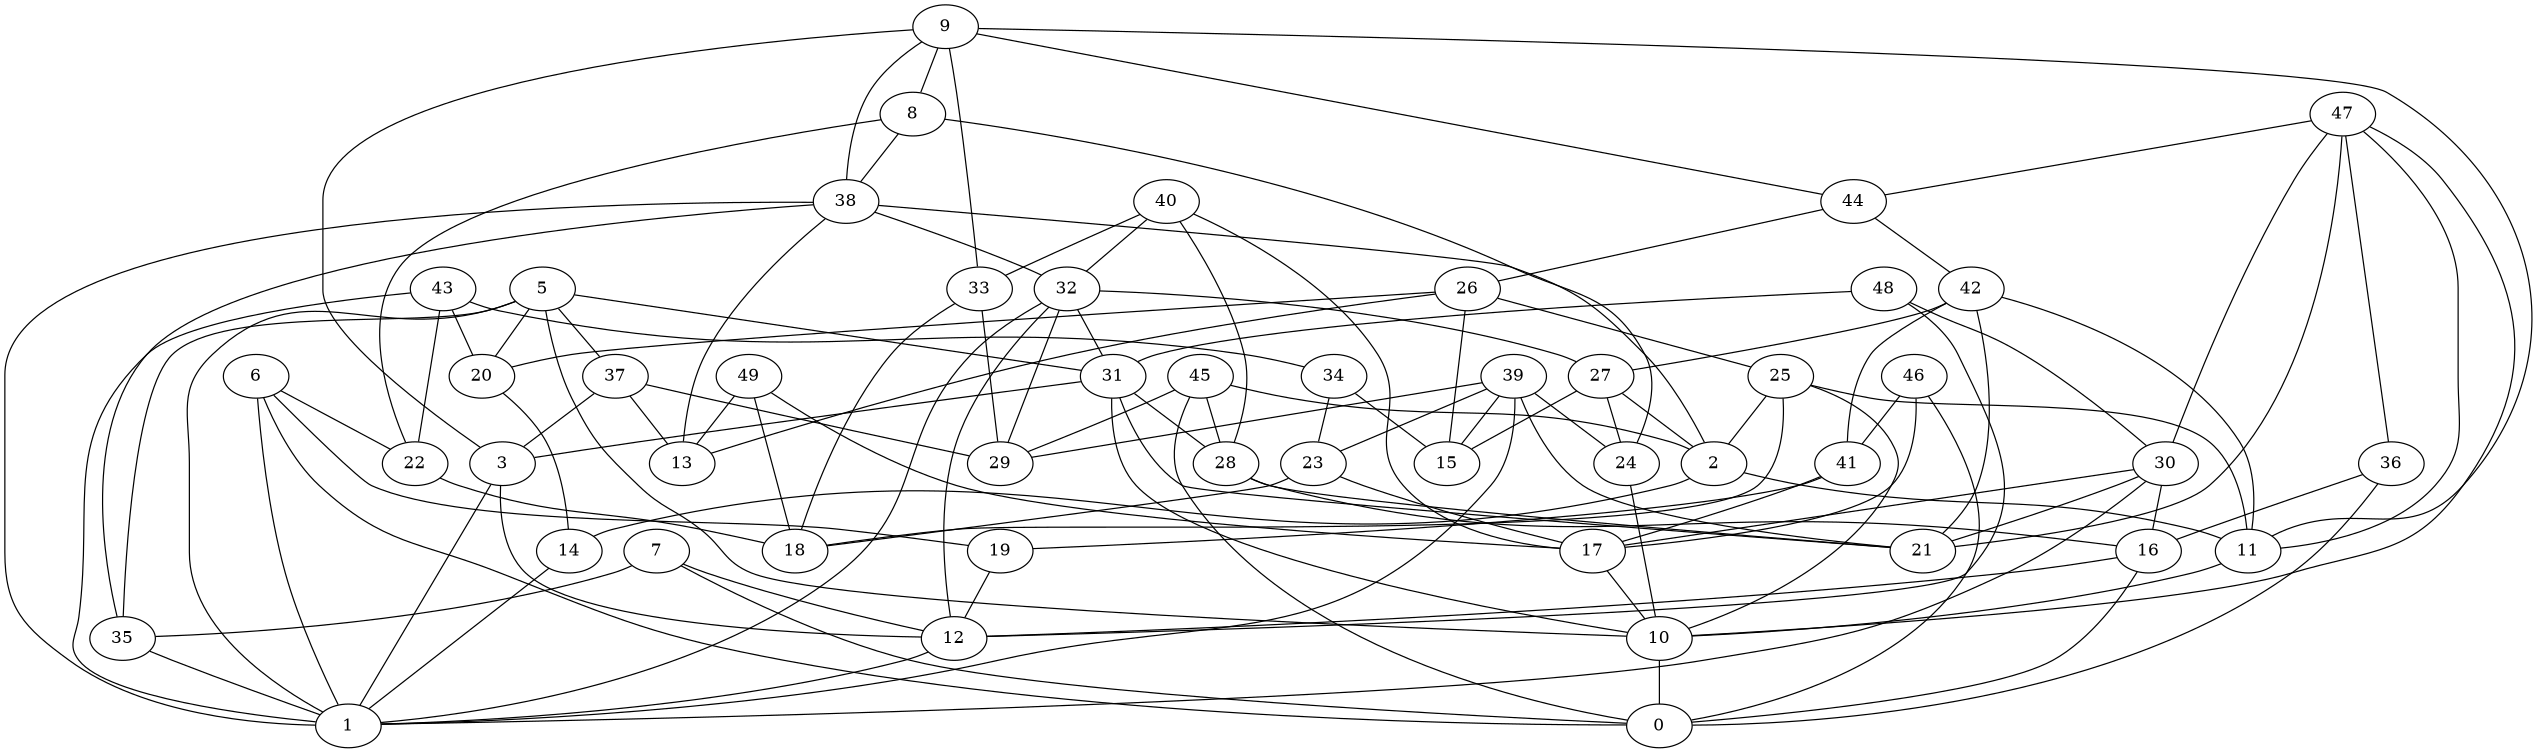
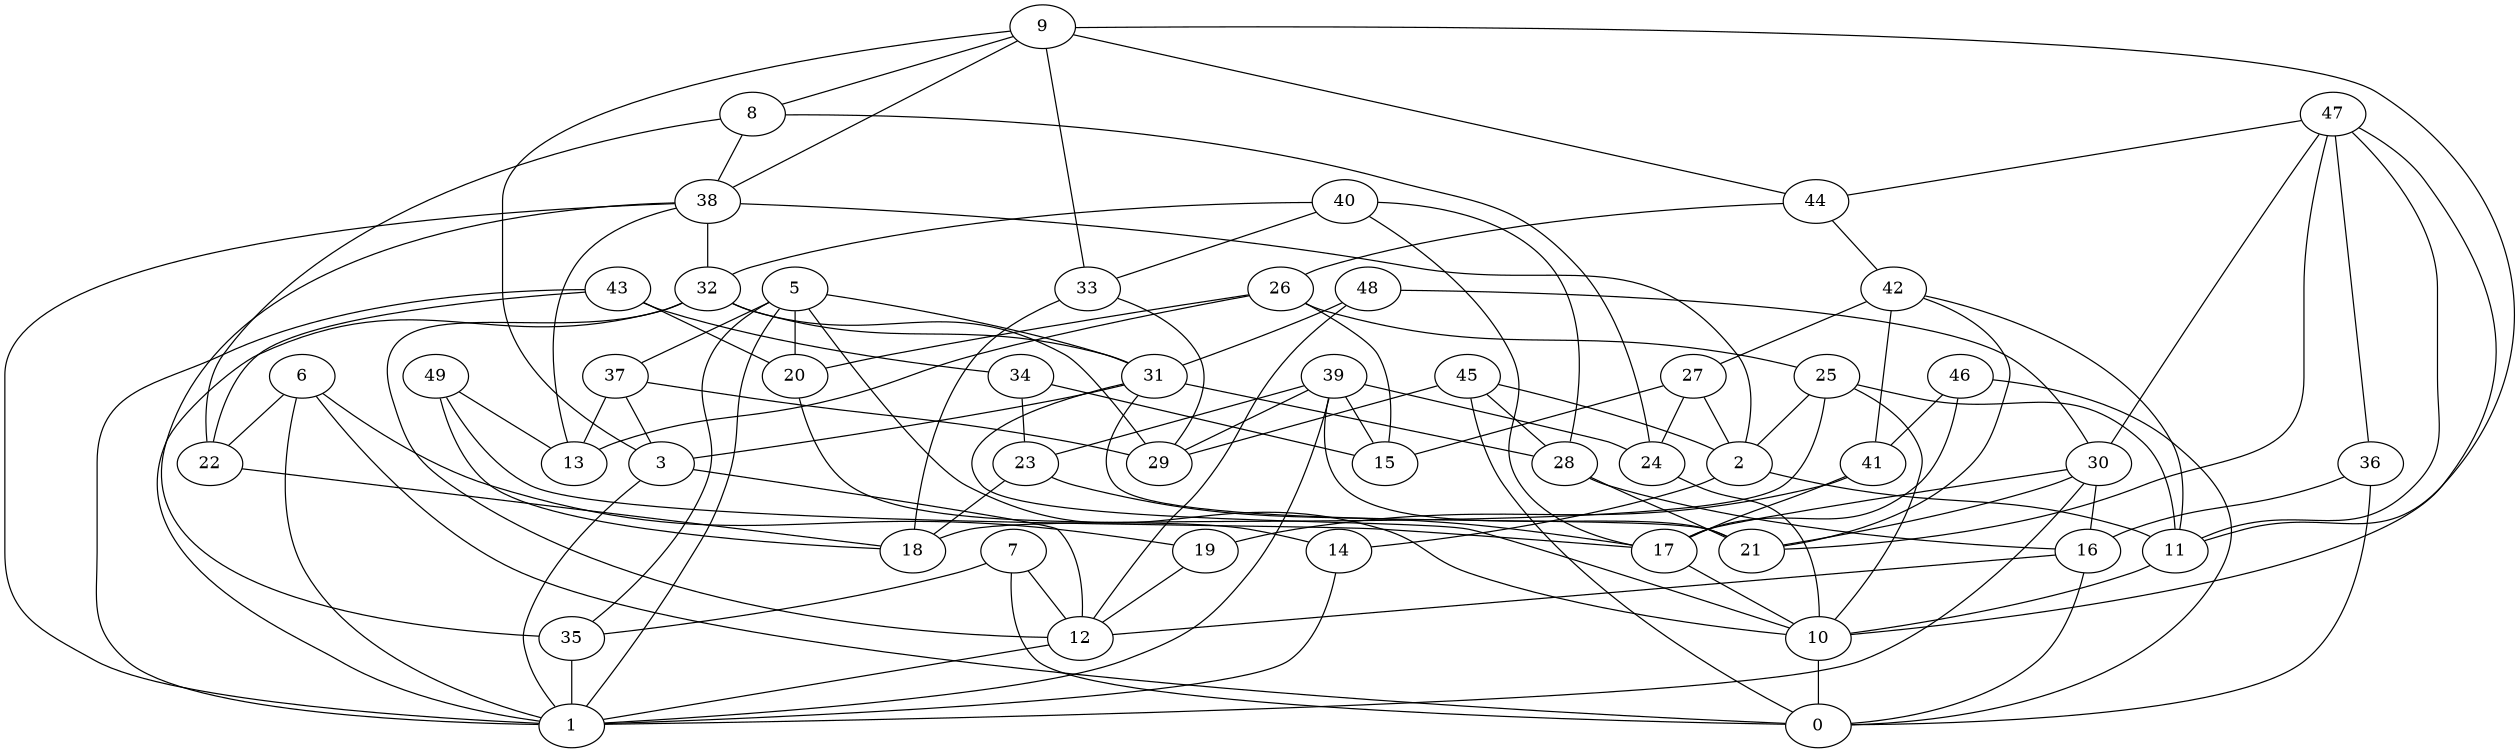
(1364, 314) -> none
